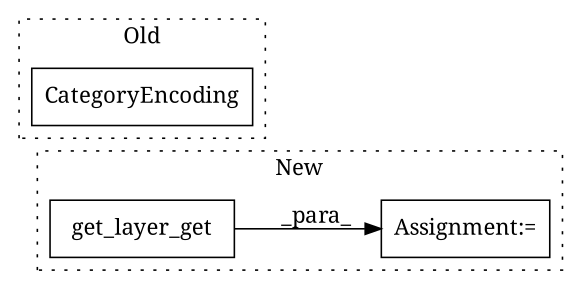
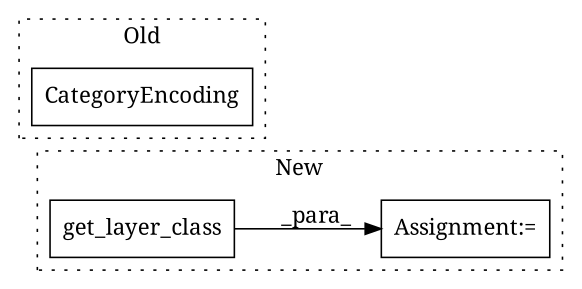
(142, 229) -> (142, 229)
